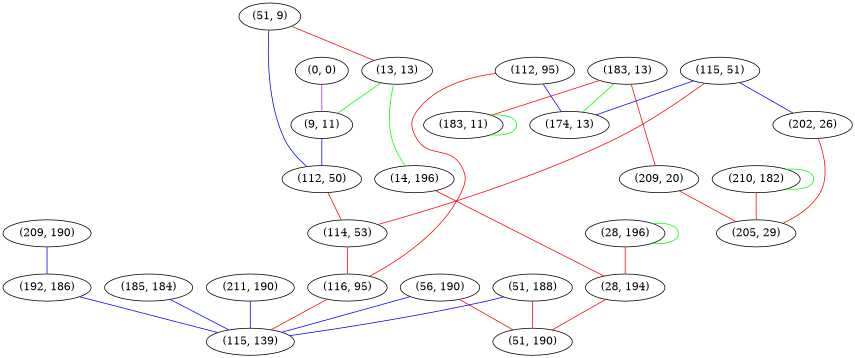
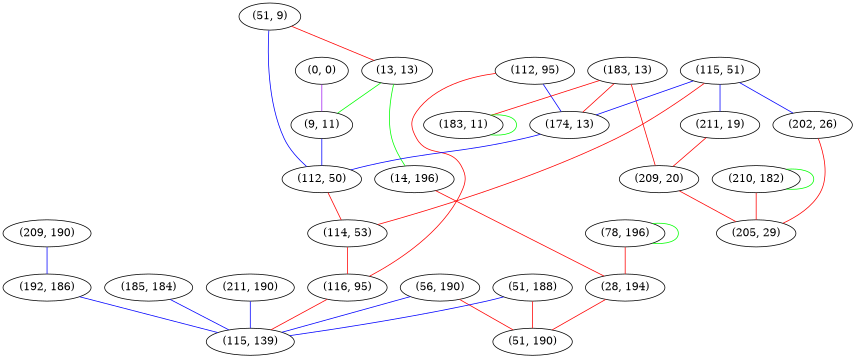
(598, 98) -> (598, 98)
none -> (720, 125)
none -> (455, 151)
(625, 233) -> (625, 233)
